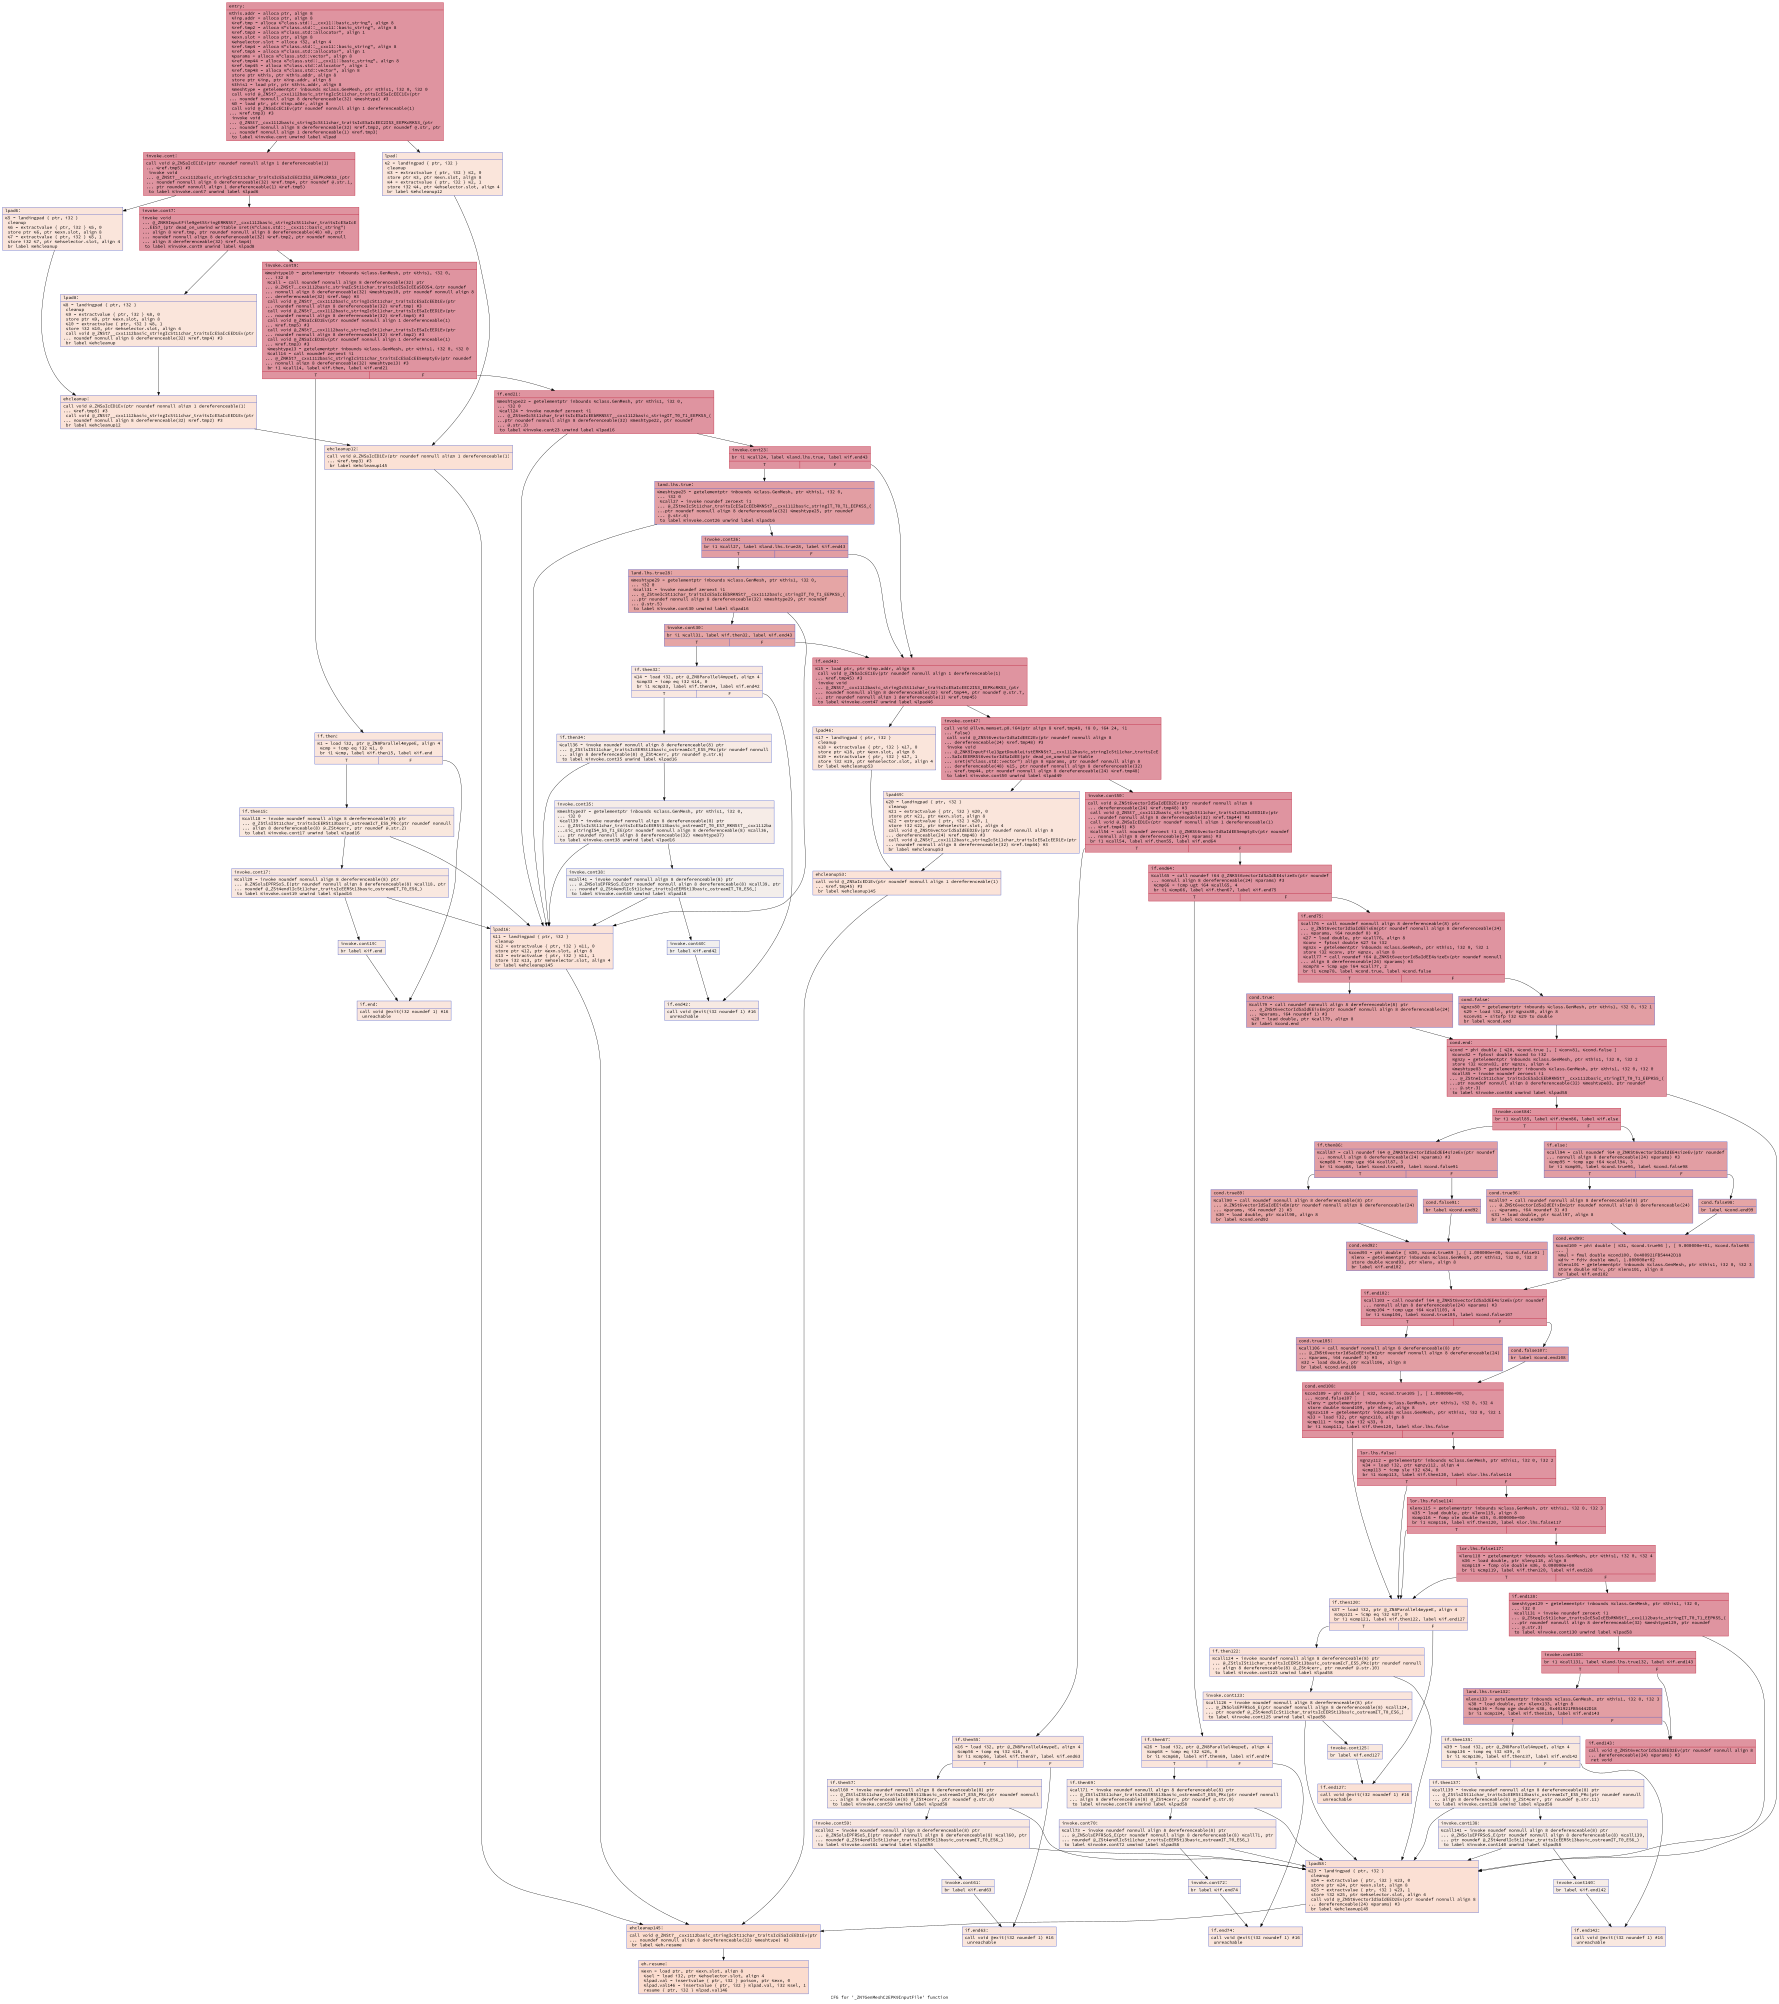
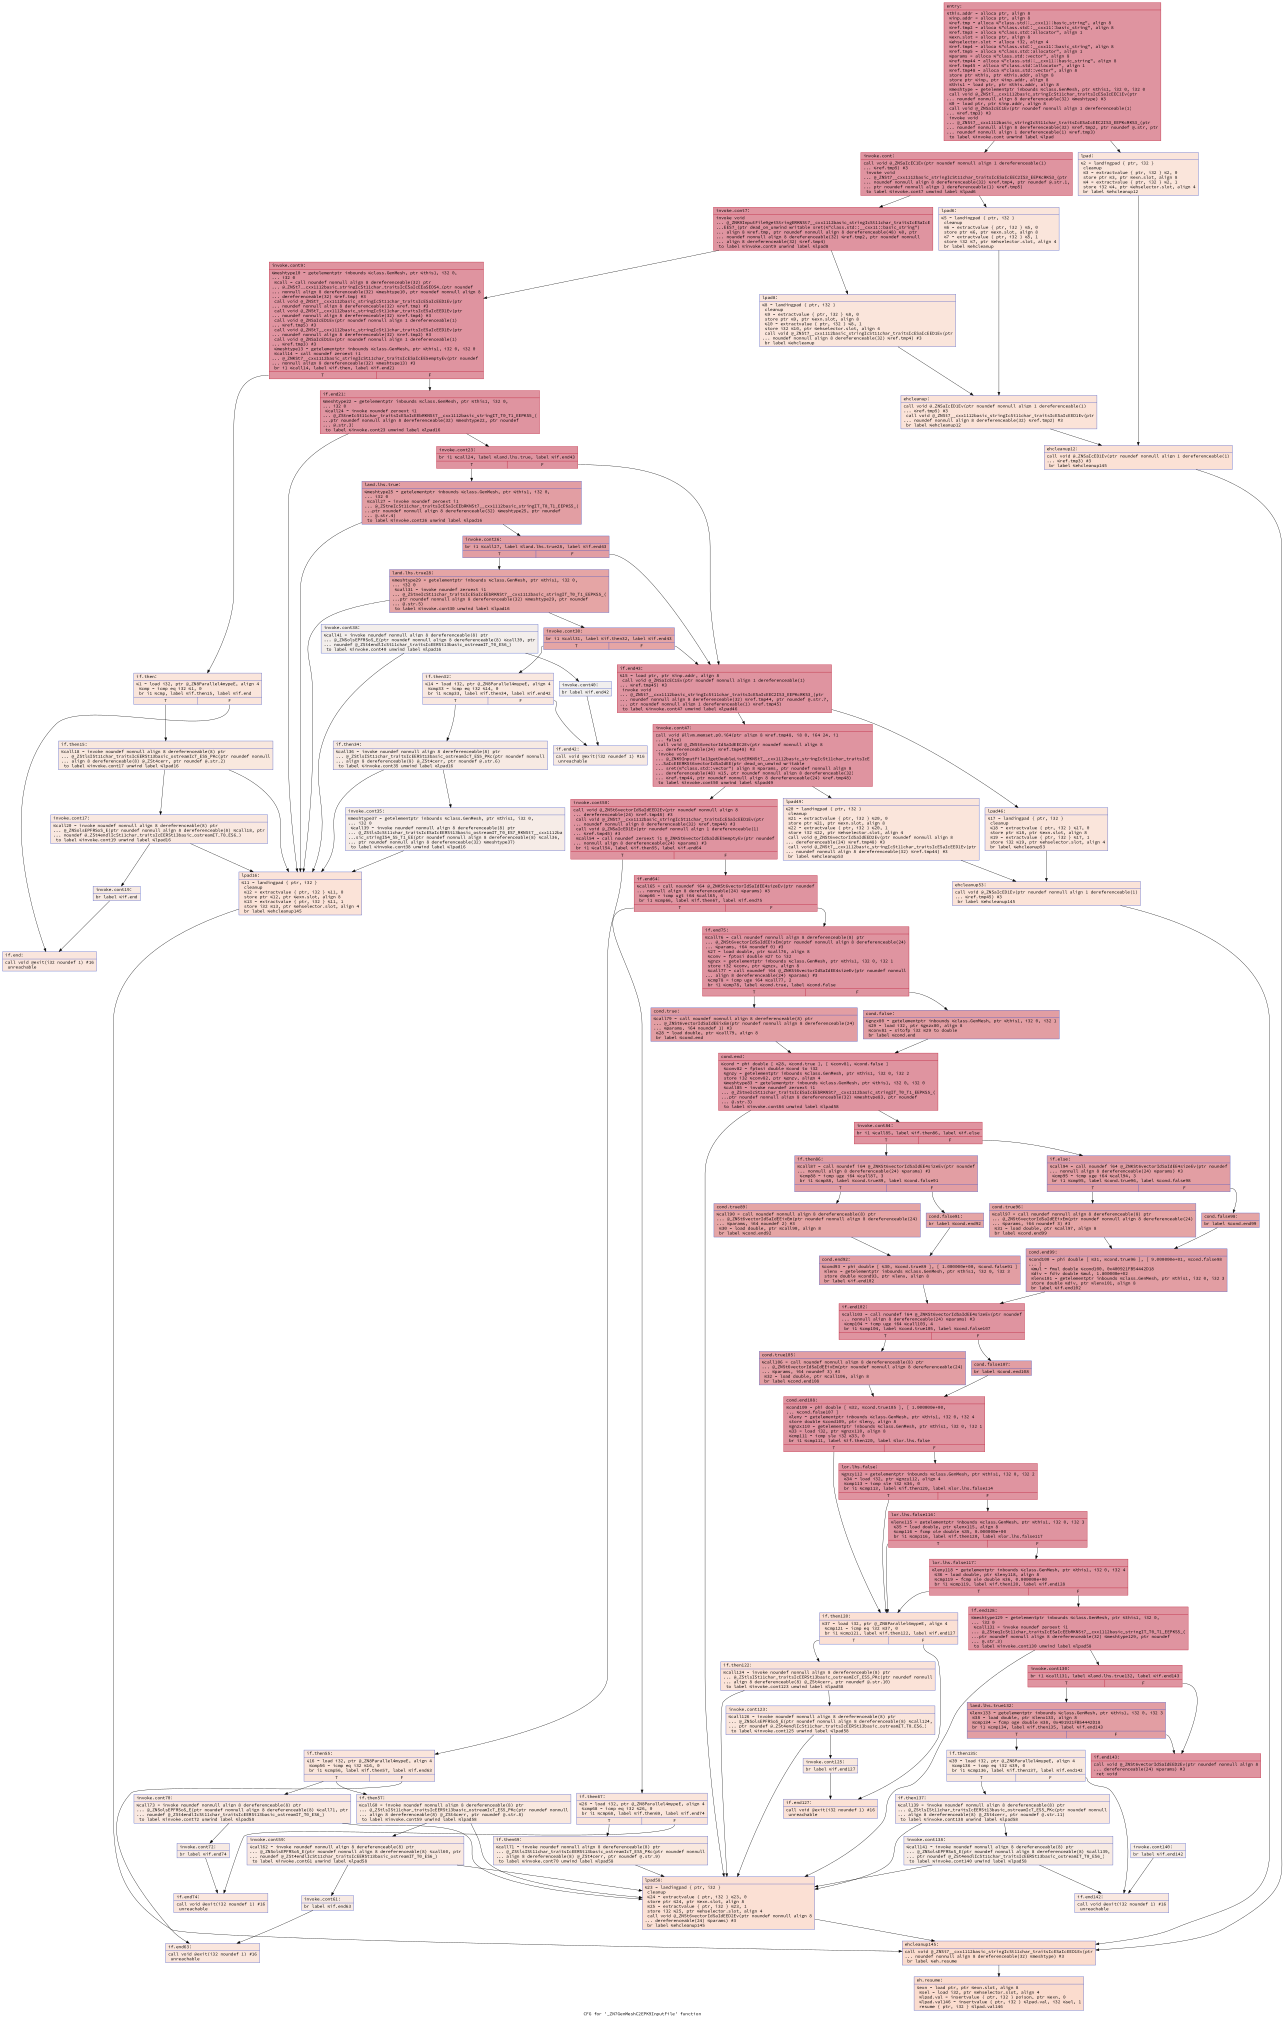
(670, 855) -> none
(1171, 1812) -> (307, 1787)
(1564, 1863) -> (1069, 1879)
